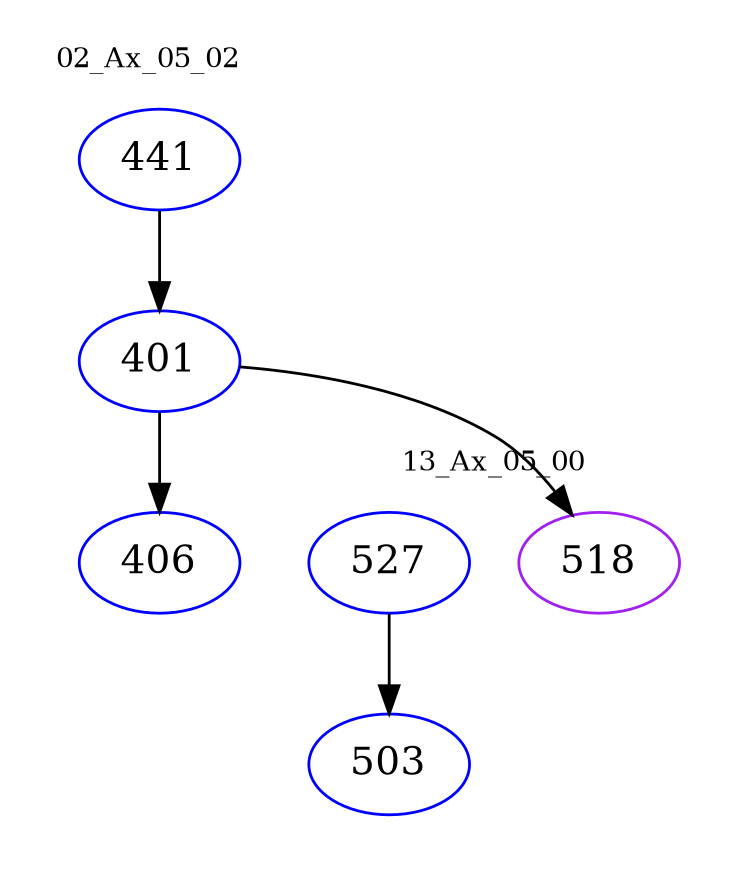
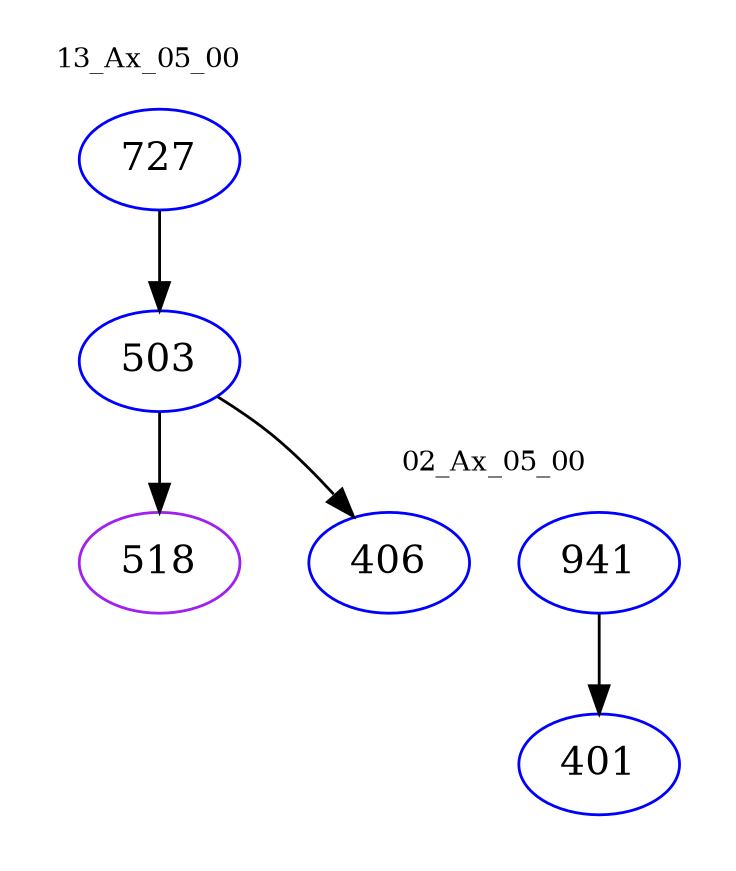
(148, 60) -> (494, 463)
(160, 160) -> (599, 563)
(410, 399) -> (160, 448)
(160, 448) -> (305, 464)
(389, 563) -> (160, 160)
